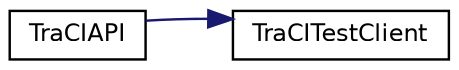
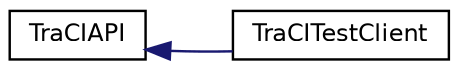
(177, 19) -> (202, 52)
